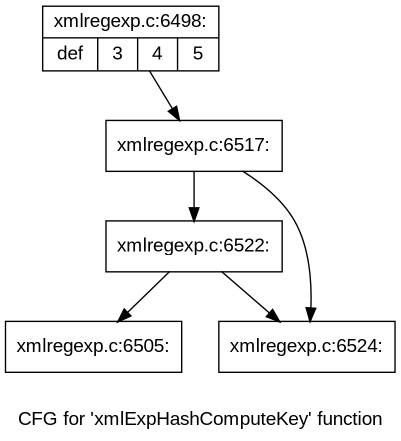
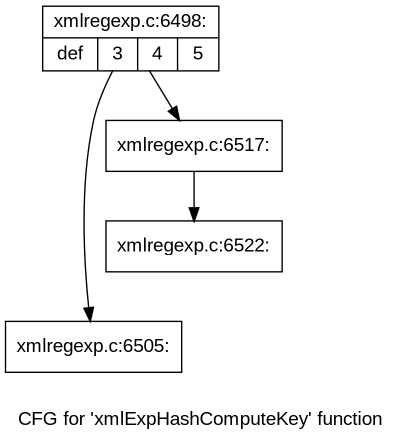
(149, 292) -> (85, 187)
(307, 347) -> none
